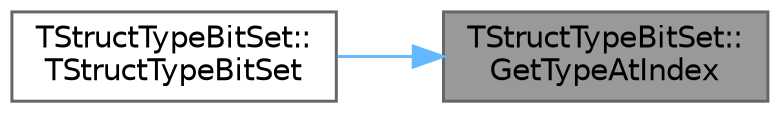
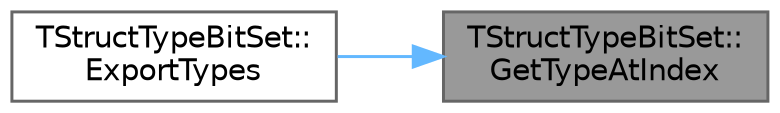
(174, 57) -> (174, 57)
